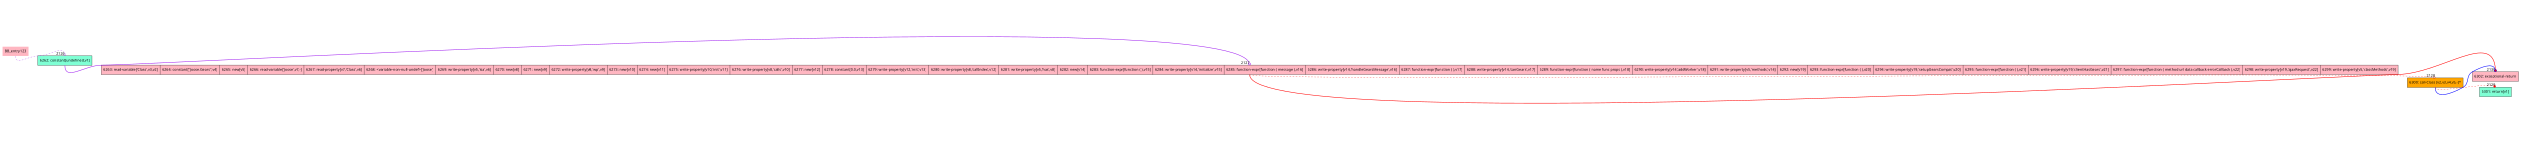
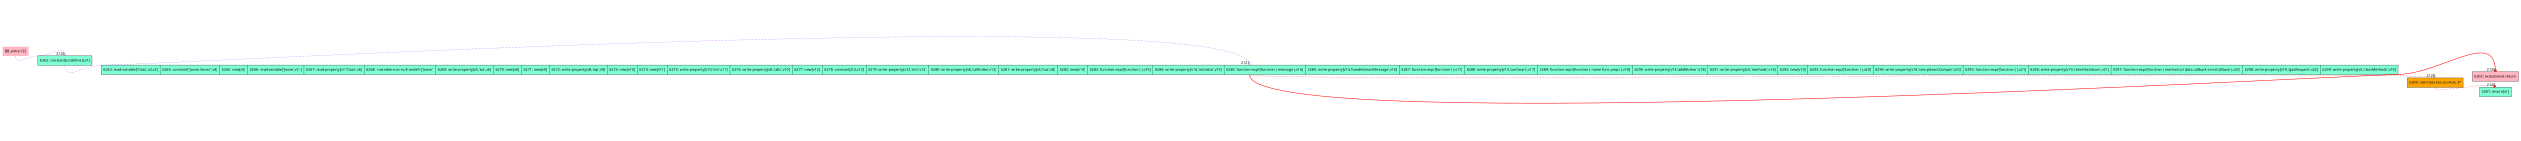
(656, 43) -> (656, 43)
(1250, 70) -> (1250, 70)
(2467, 83) -> none
